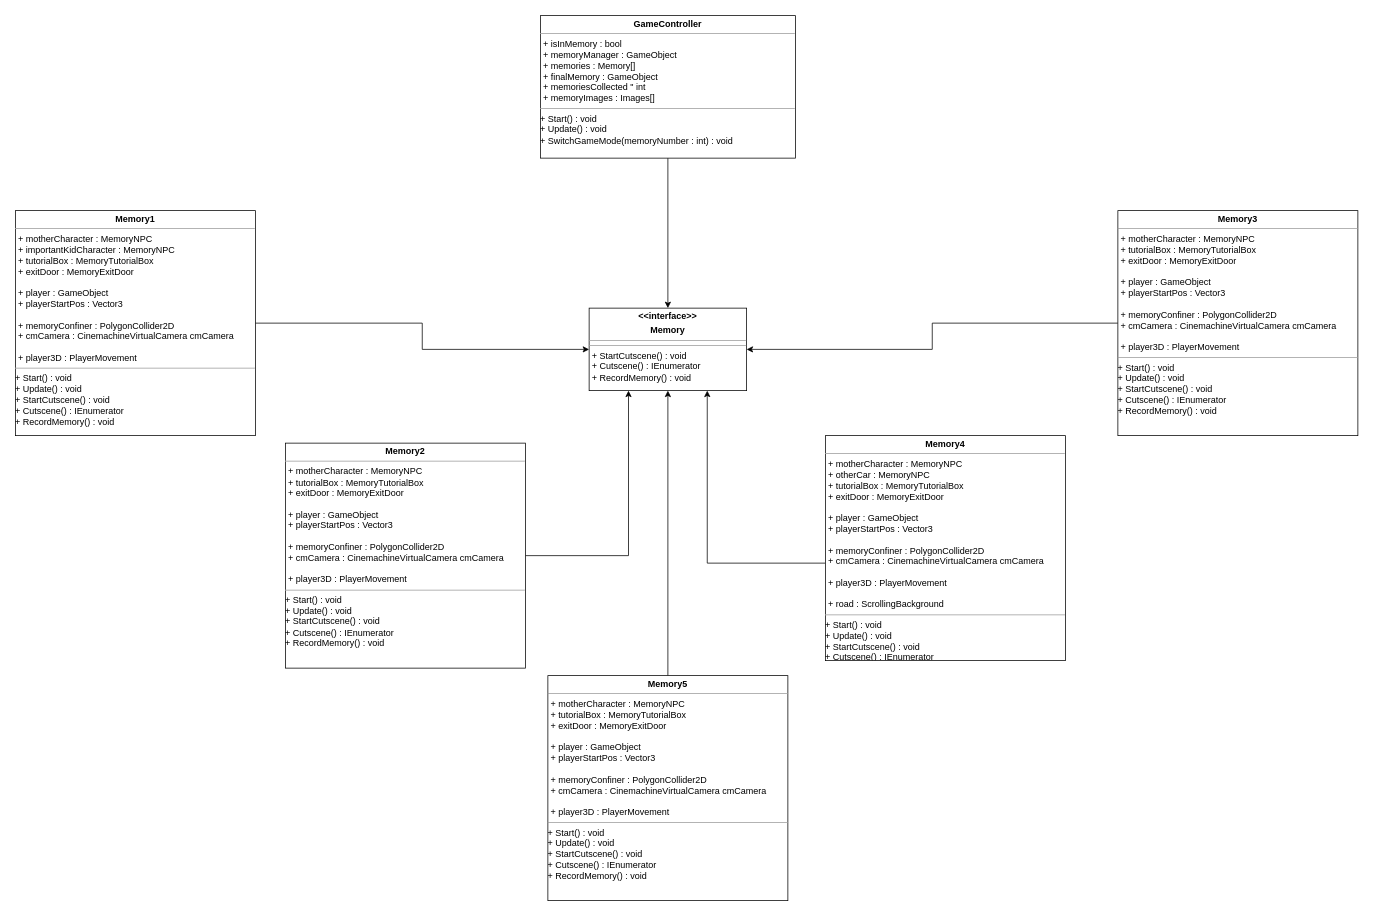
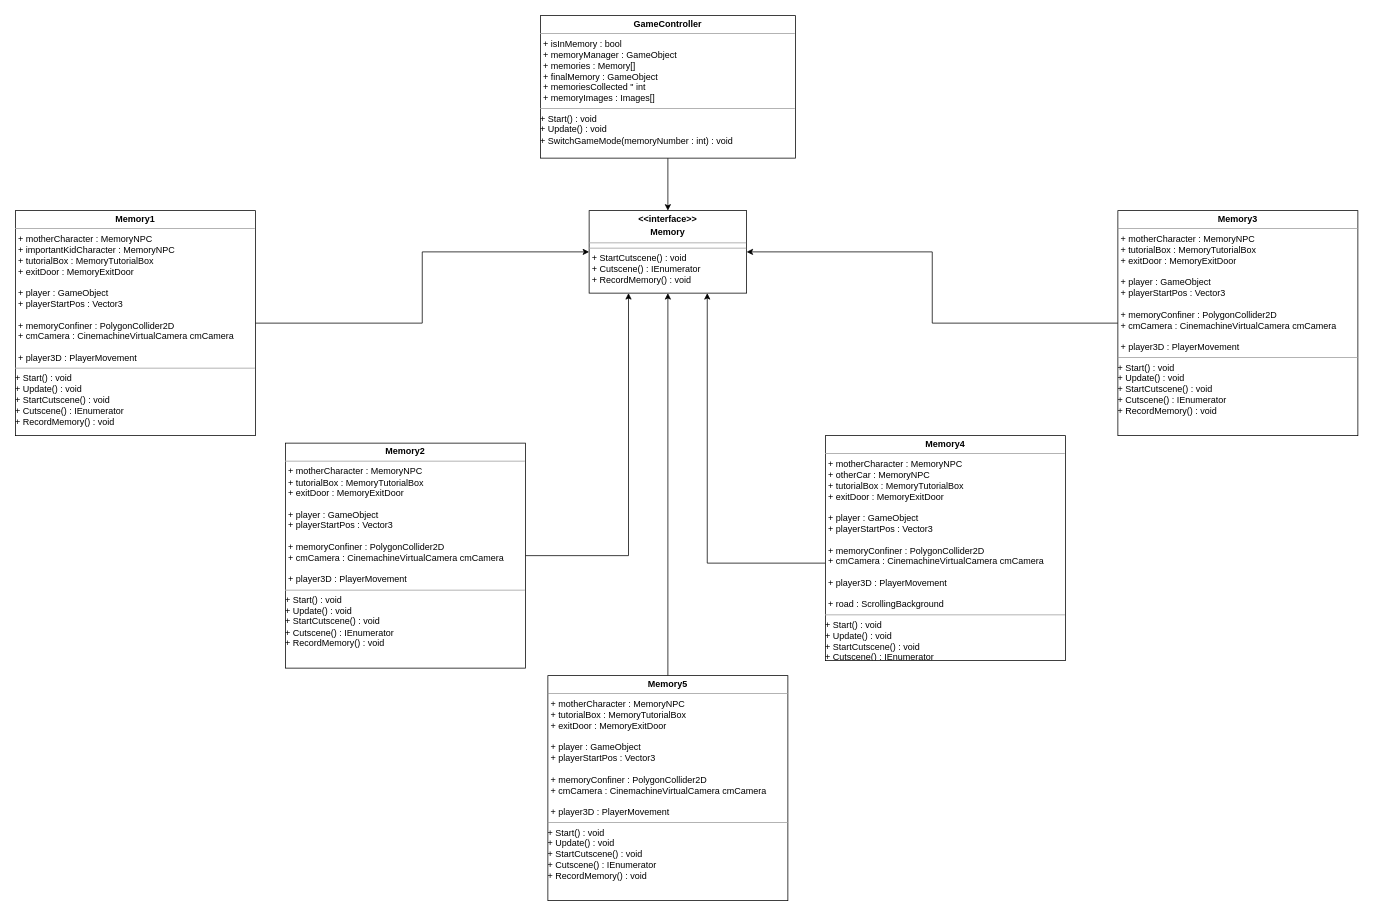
(668, 349) -> (668, 252)
